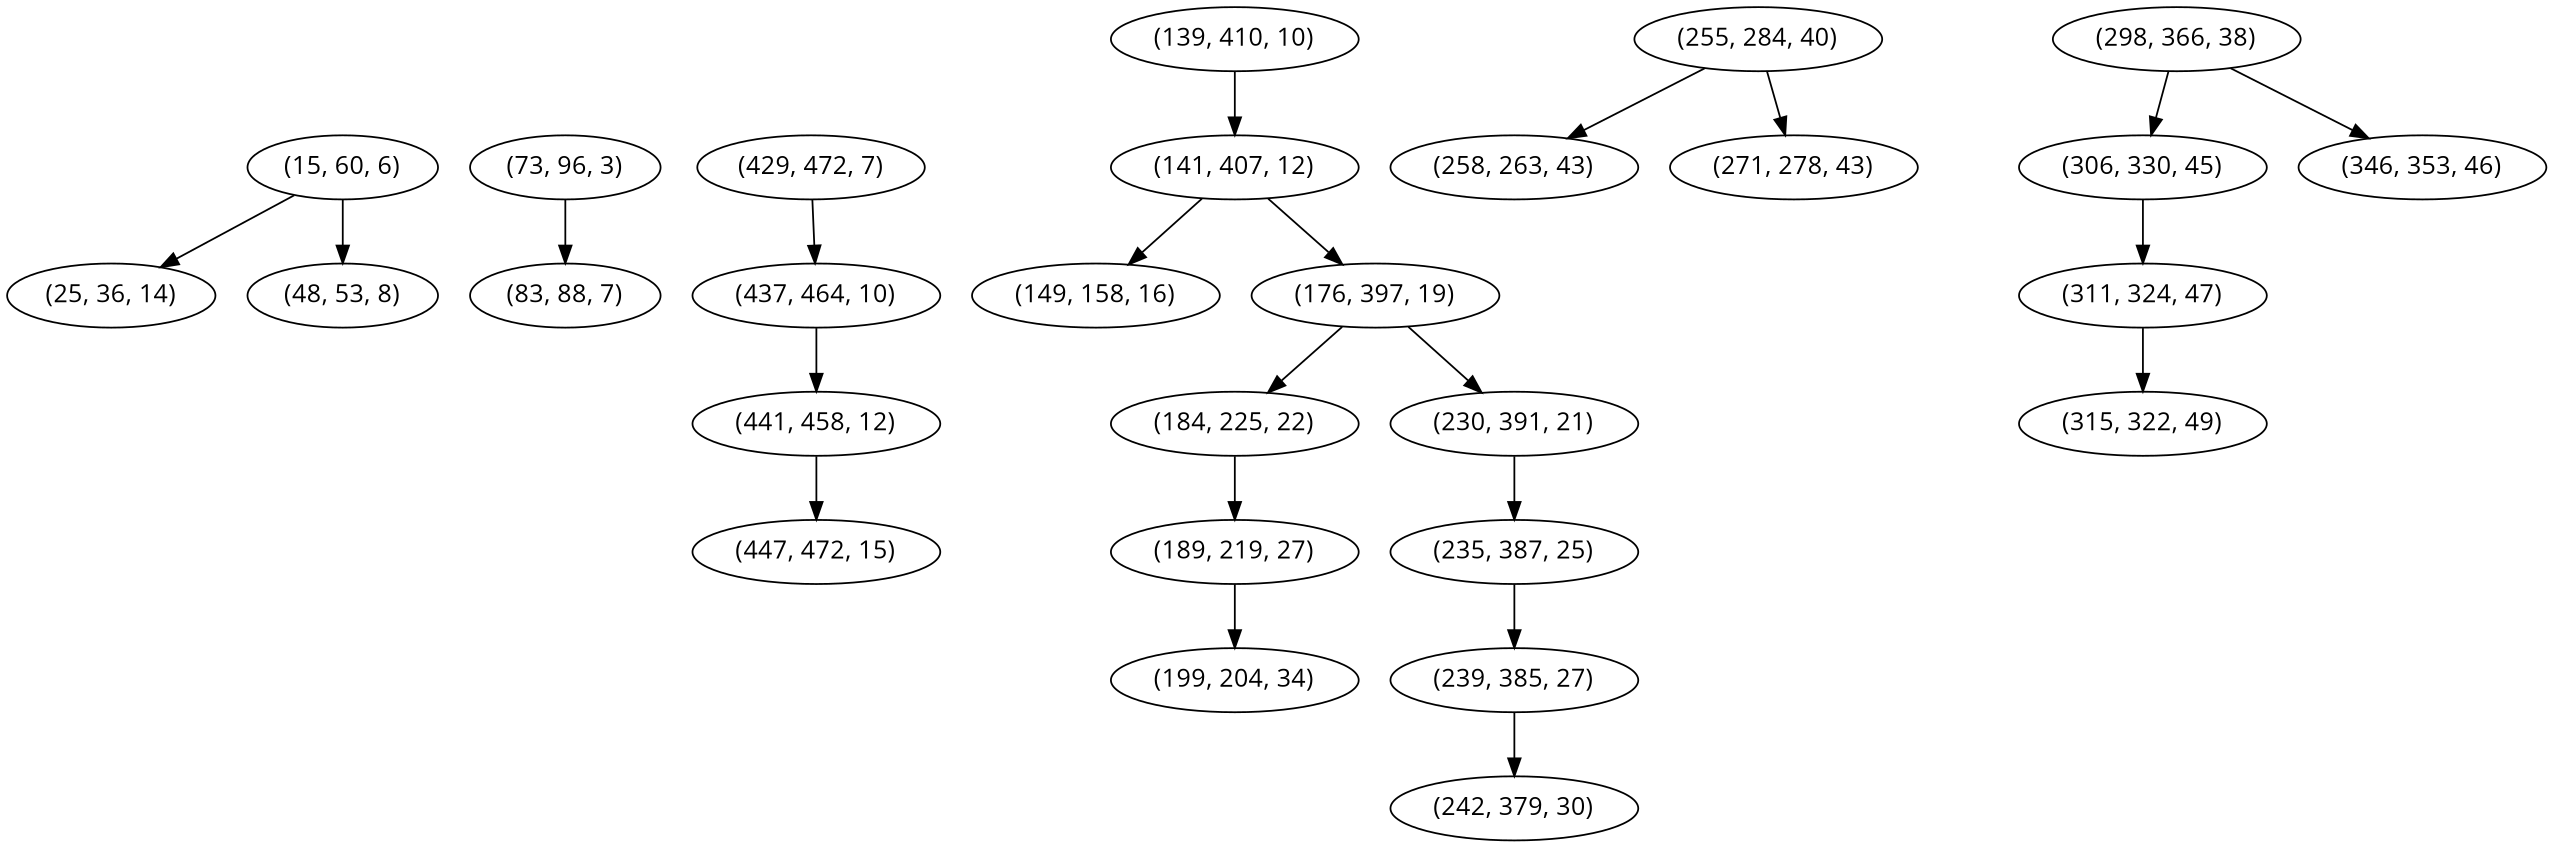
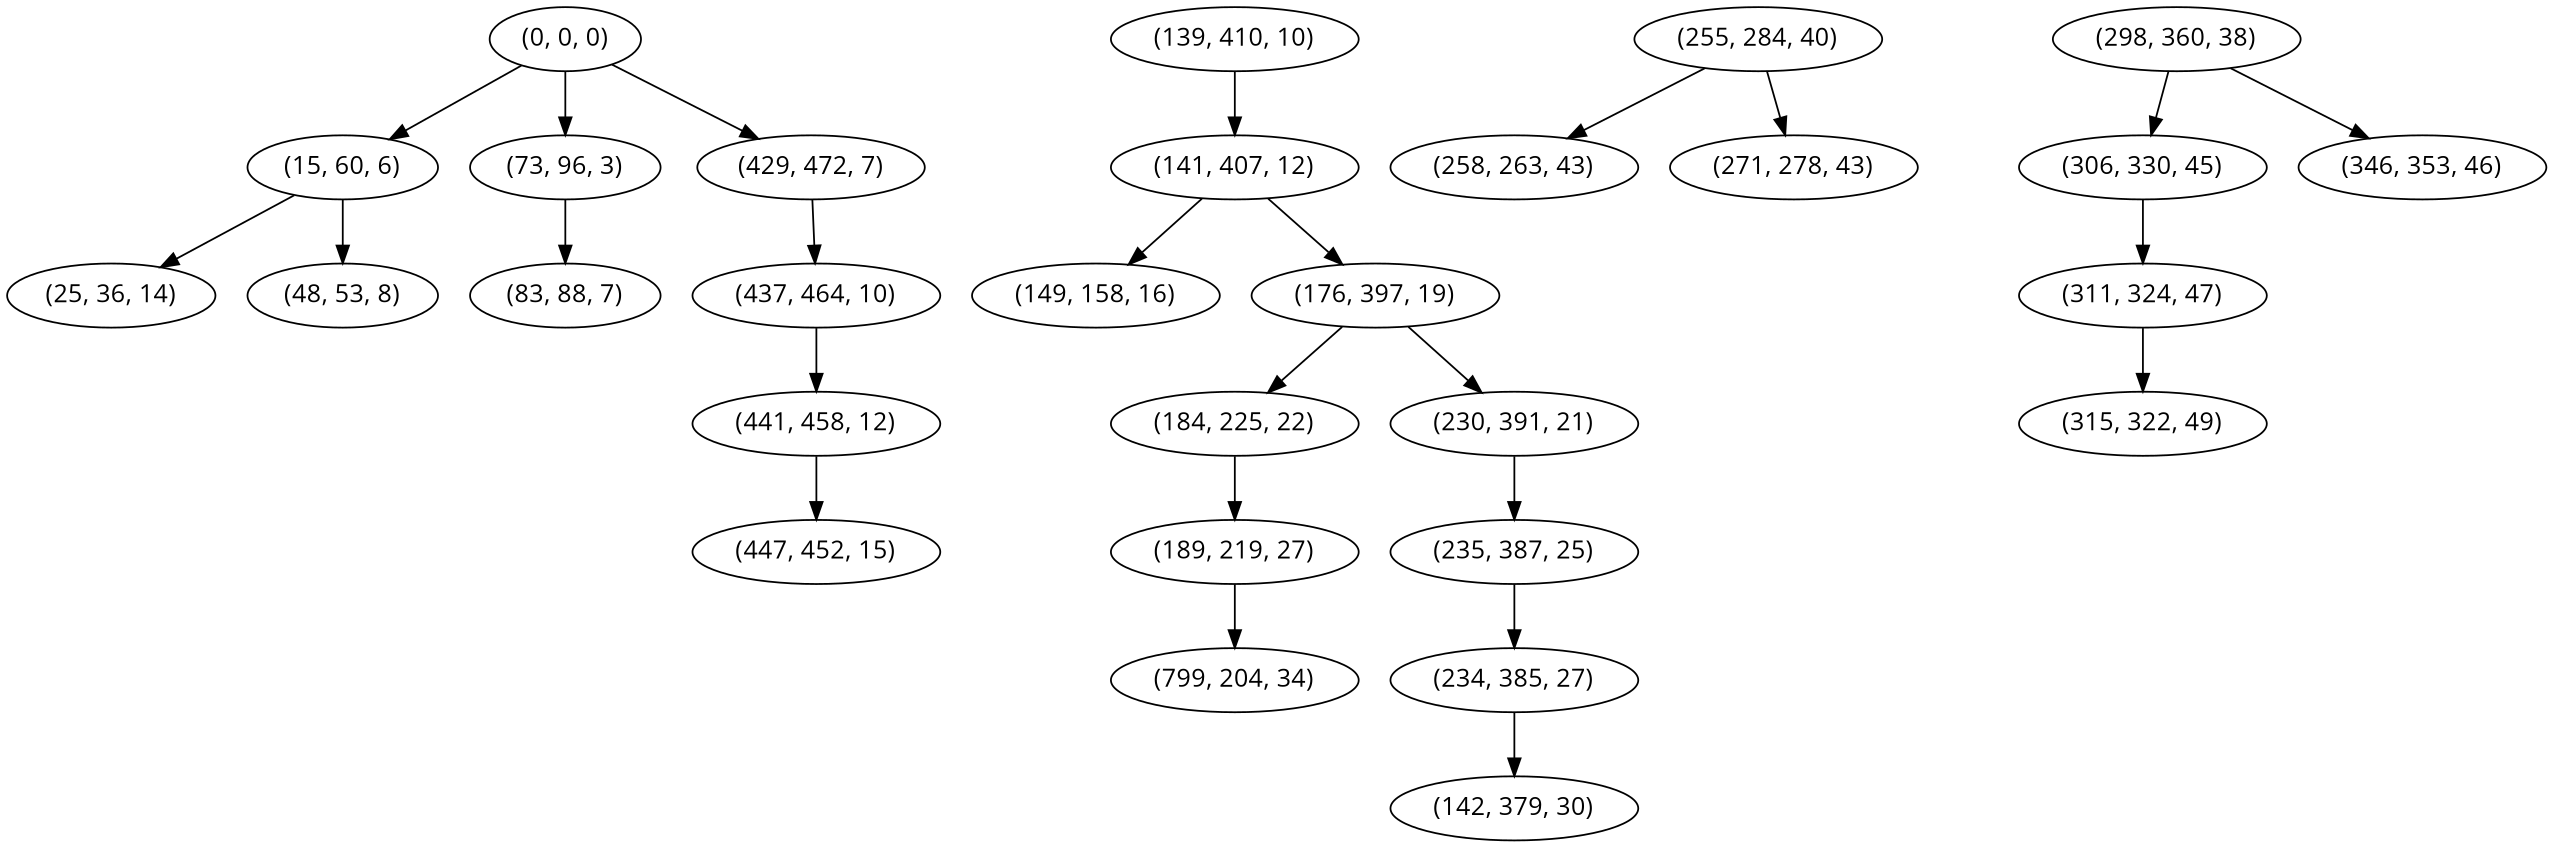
none -> (565, 39)
(2177, 39) -> (2177, 39)
(816, 552) -> (816, 552)
(1235, 680) -> (1235, 680)
(1514, 680) -> (1514, 680)
(1514, 808) -> (1514, 808)
